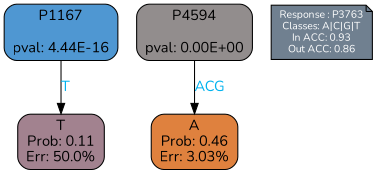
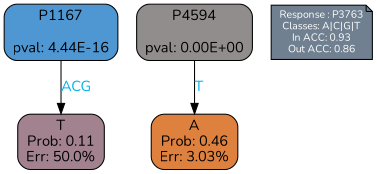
(66, 87) -> (77, 87)
(210, 87) -> (199, 87)
